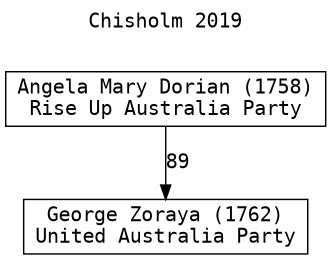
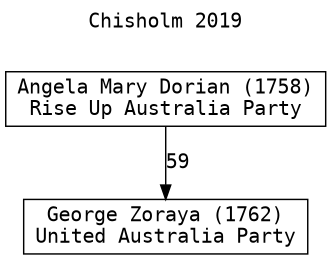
(178, 163) -> (178, 163)
